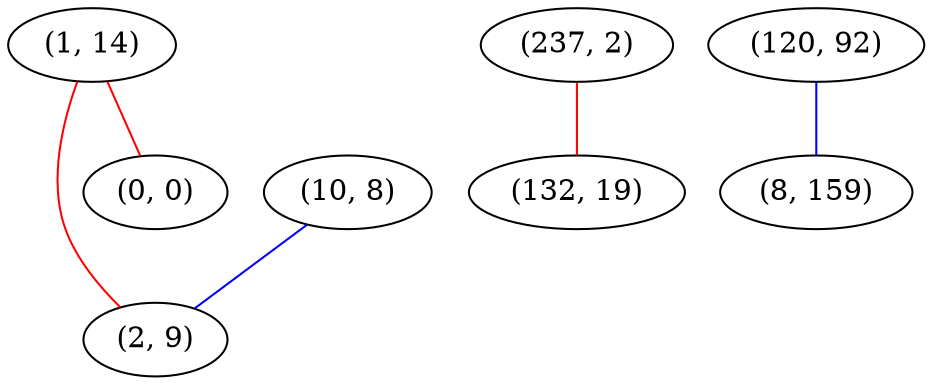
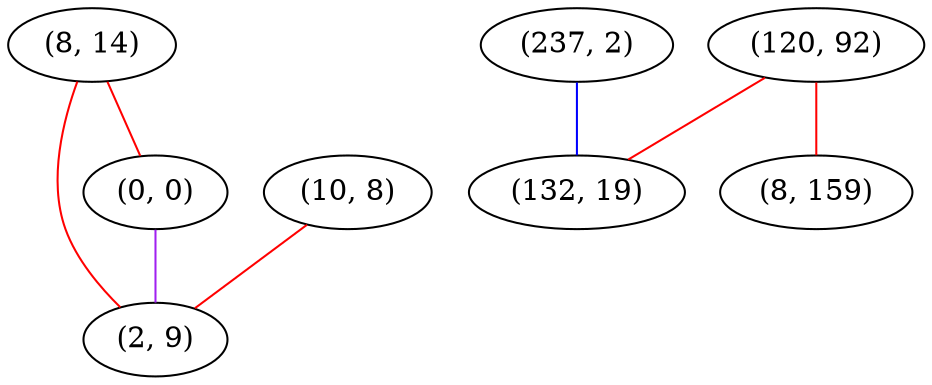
(92, 45) -> (92, 45)
(577, 119) -> (577, 119)
none -> (697, 119)
(816, 119) -> (816, 119)
none -> (155, 266)
(251, 266) -> (251, 266)
